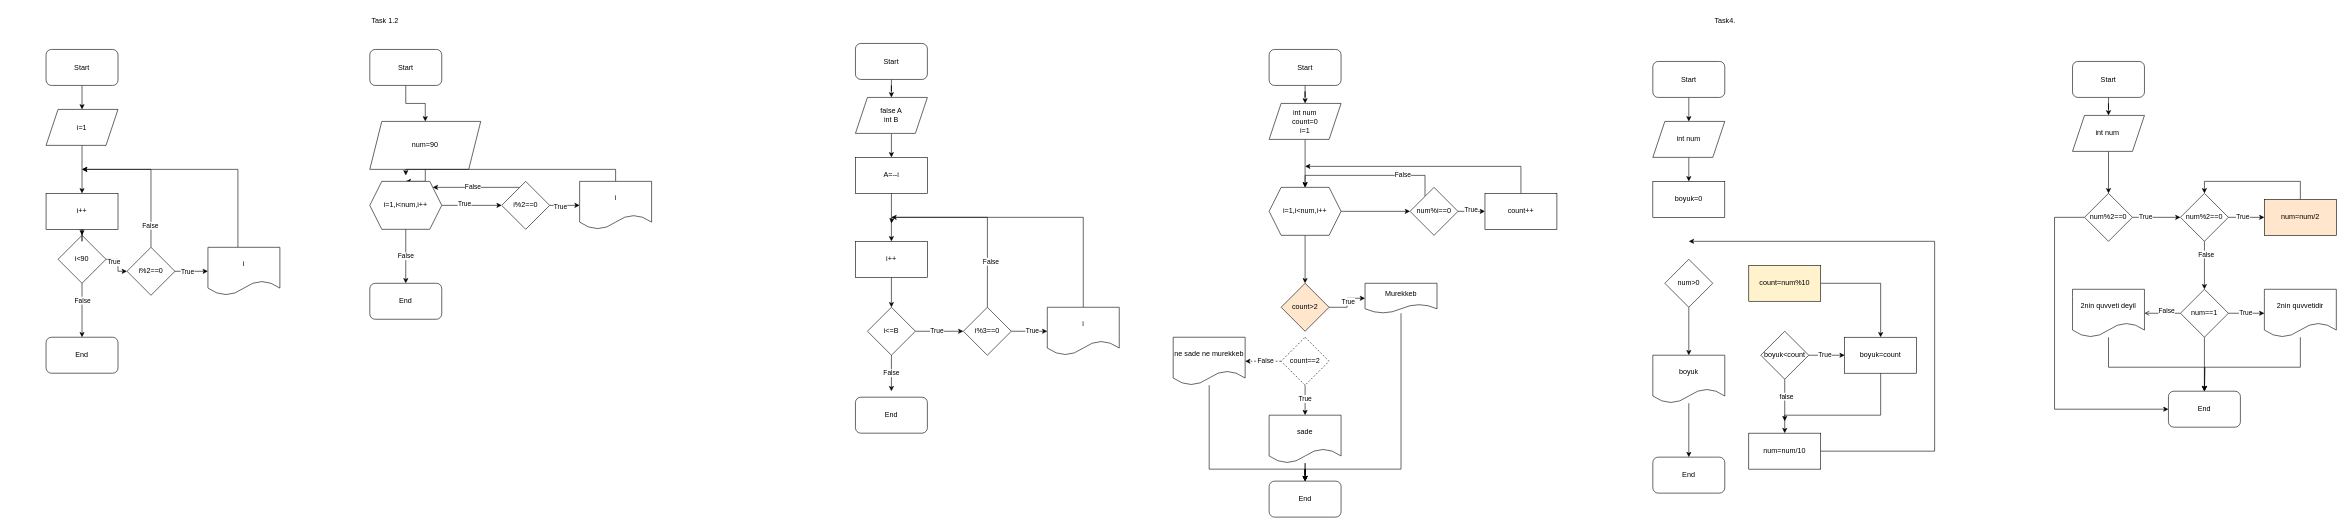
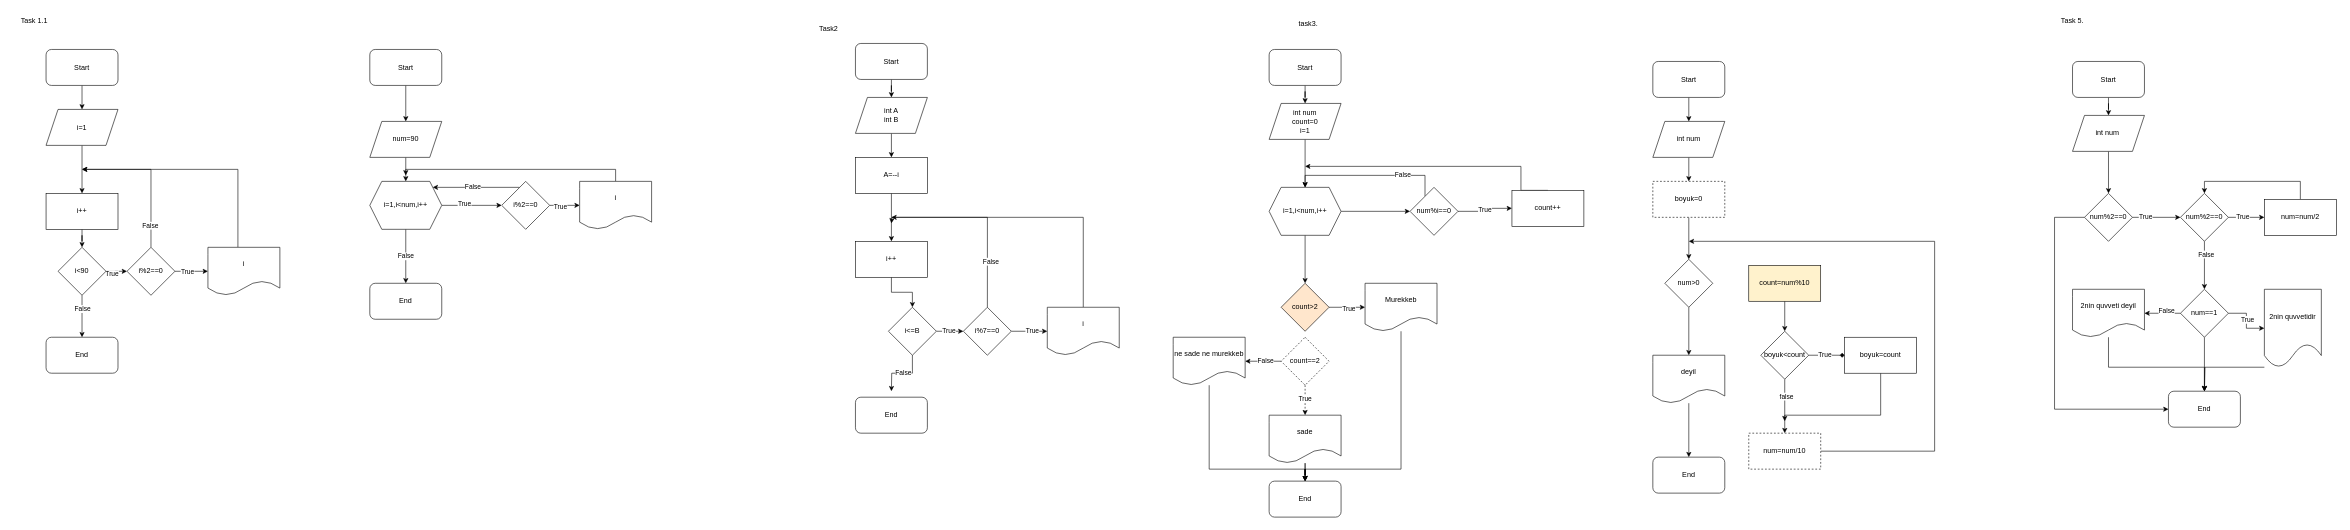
none -> (33, 21)
(384, 21) -> none
(1725, 21) -> none
none -> (2073, 21)
none -> (828, 29)
none -> (1308, 29)
(891, 116) -> (891, 116)
(425, 146) -> (405, 140)
(1689, 200) -> (1689, 200)
(1521, 212) -> (1548, 209)
(2301, 218) -> (2301, 218)
none -> (1689, 254)
(81, 260) -> (81, 272)
(1401, 299) -> (1401, 308)
(1881, 307) -> (1785, 326)
(2149, 314) -> (2150, 314)
(2301, 314) -> (2294, 329)
(891, 332) -> (912, 332)
(987, 332) -> (987, 332)
(1839, 356) -> (1839, 356)
(1254, 362) -> (1254, 362)
(1689, 372) -> (1689, 372)
(1305, 396) -> (1305, 396)
(1785, 452) -> (1785, 452)
